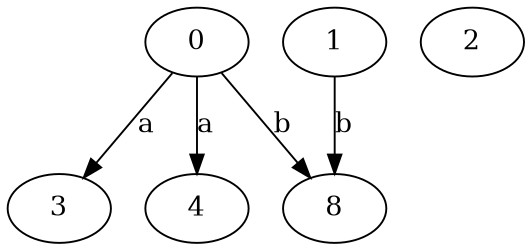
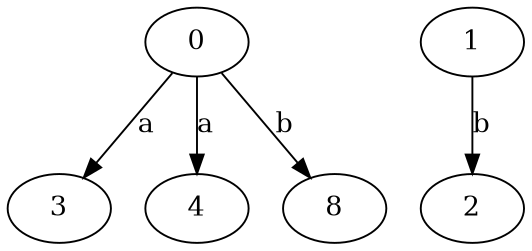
(335, 116) -> (472, 116)
